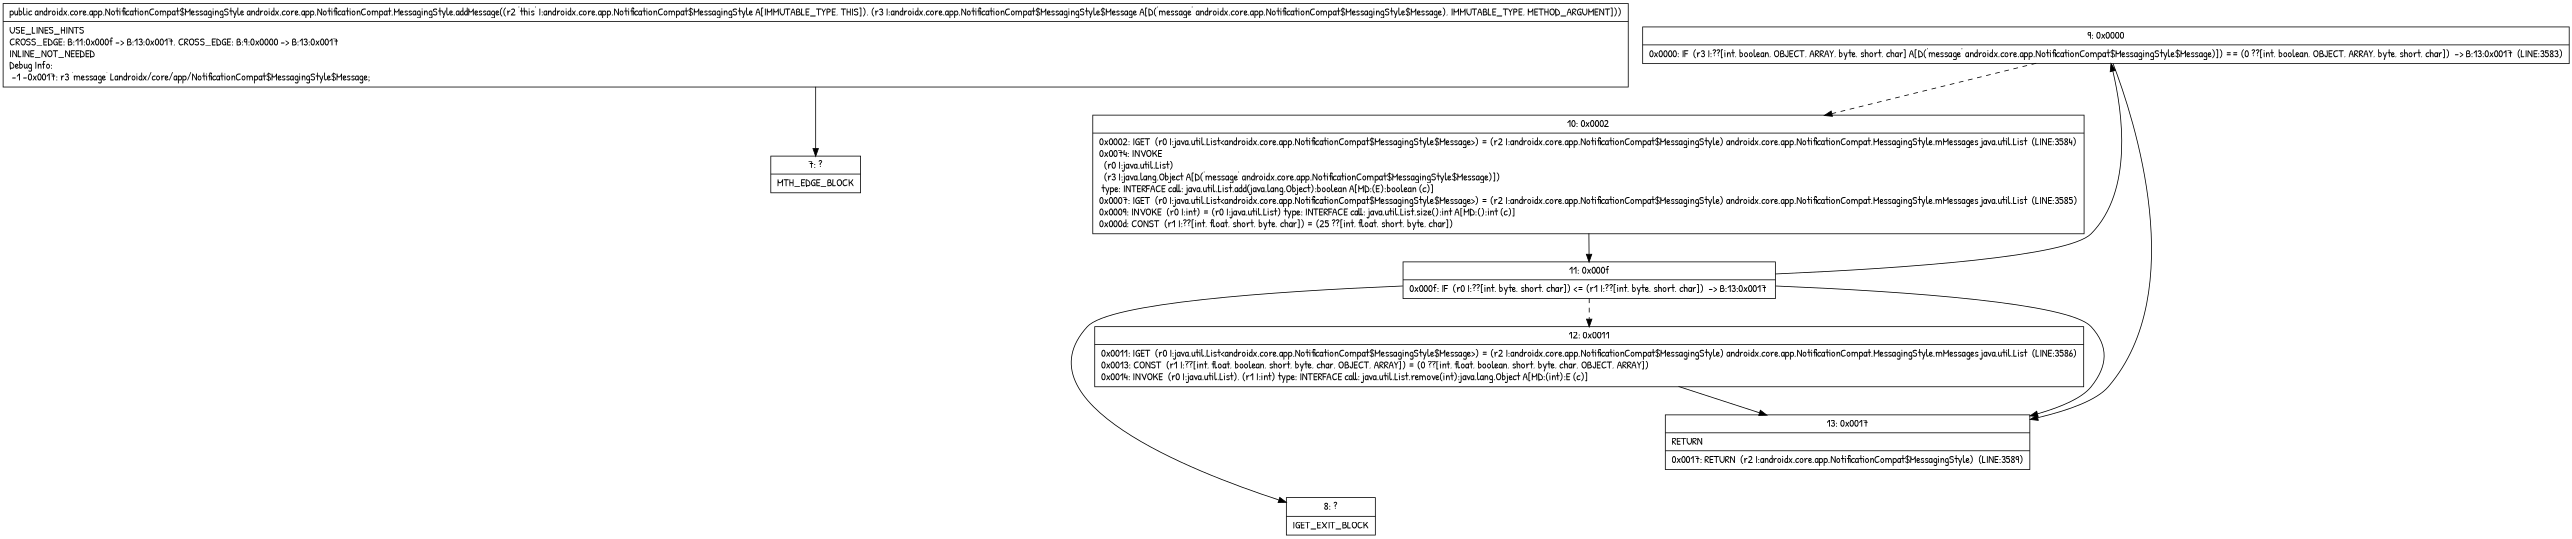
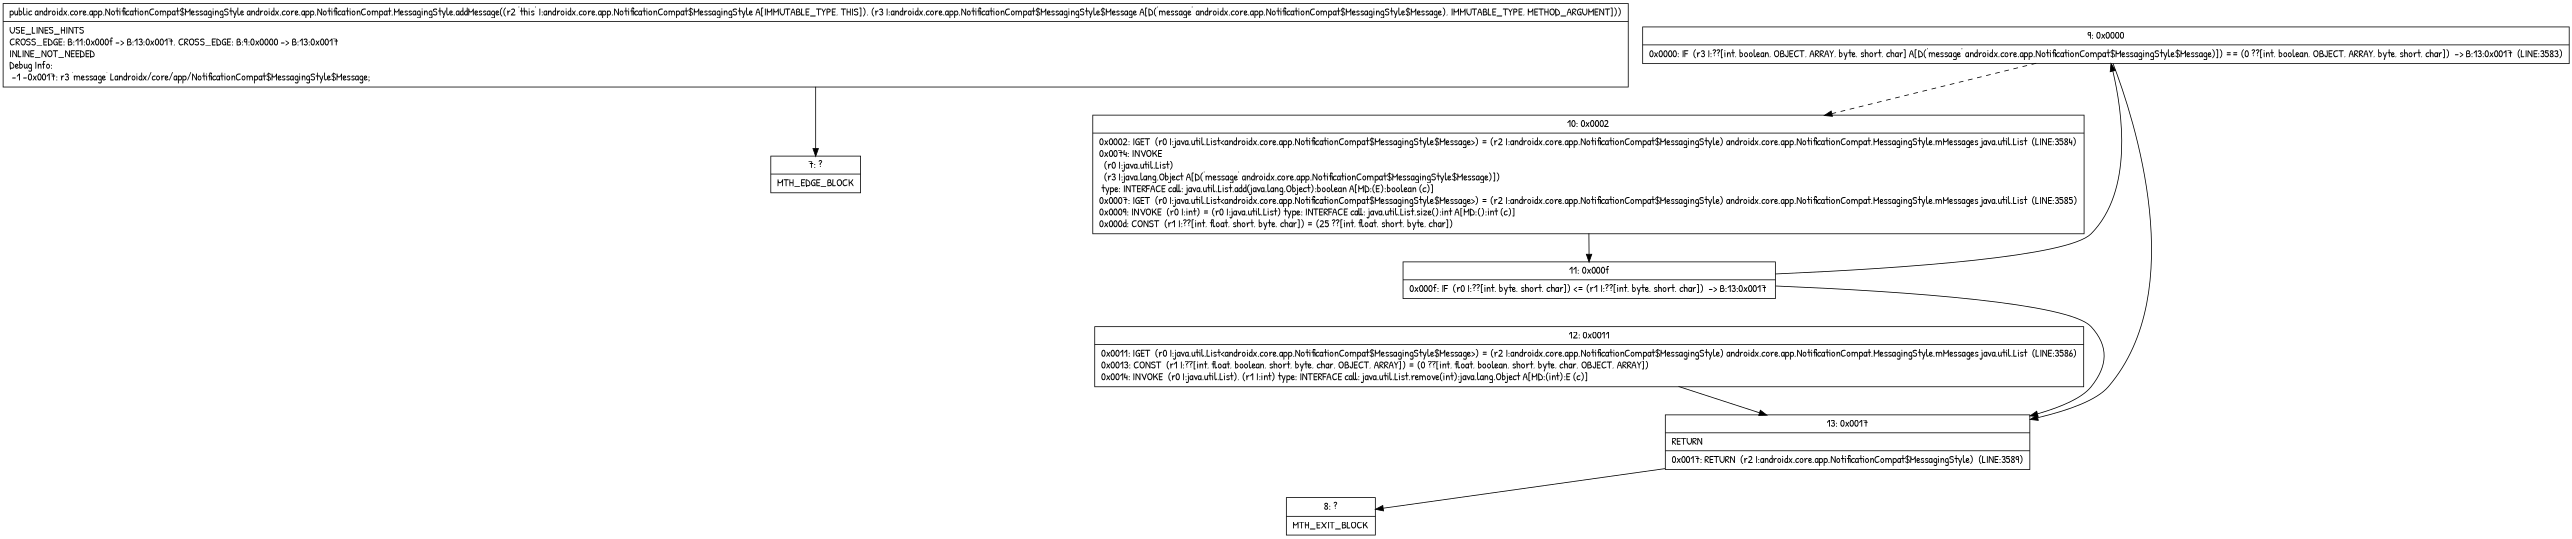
(1589, 309) -> none
(1097, 321) -> (1524, 488)
(1331, 525) -> (1330, 525)
